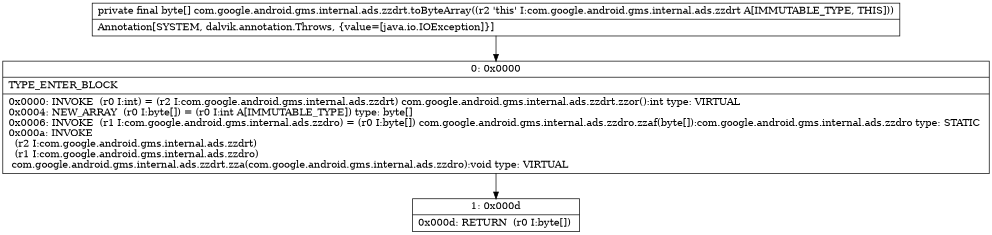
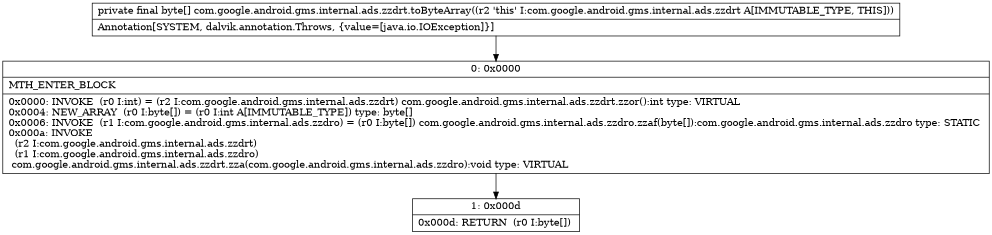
(63, 85) -> (62, 85)
